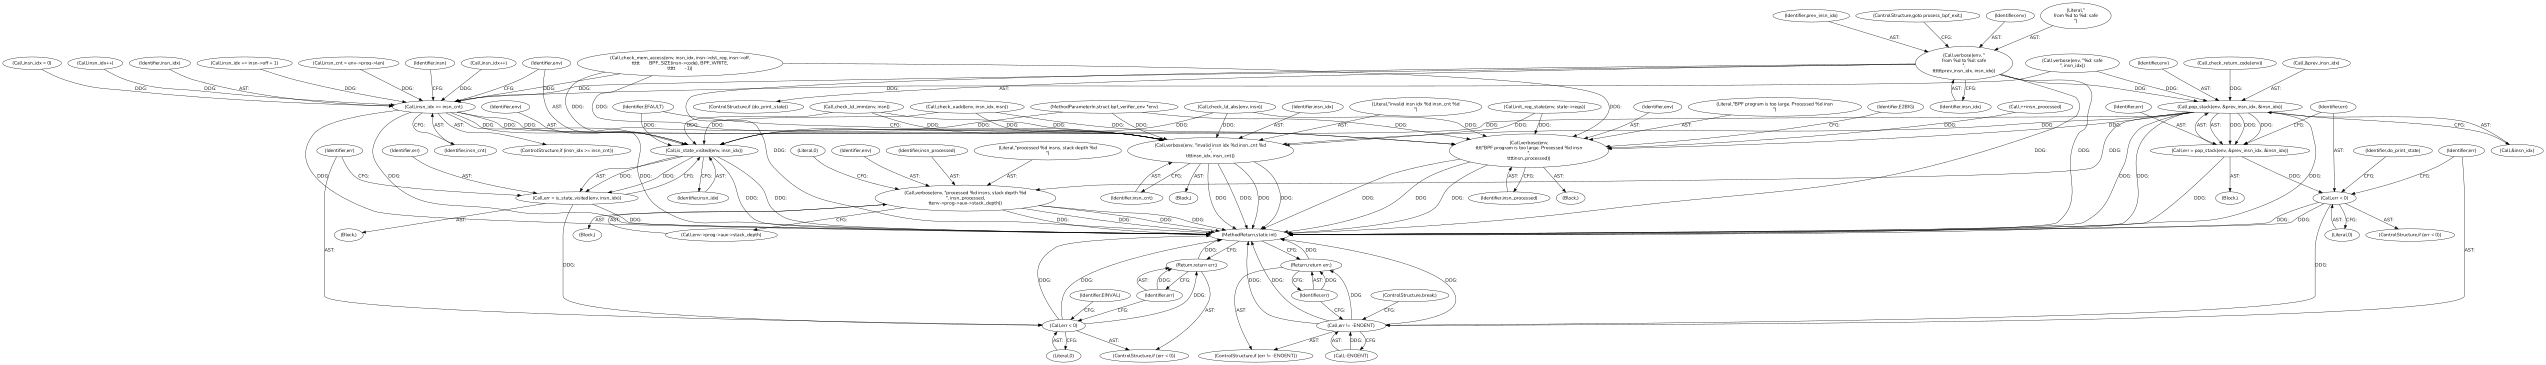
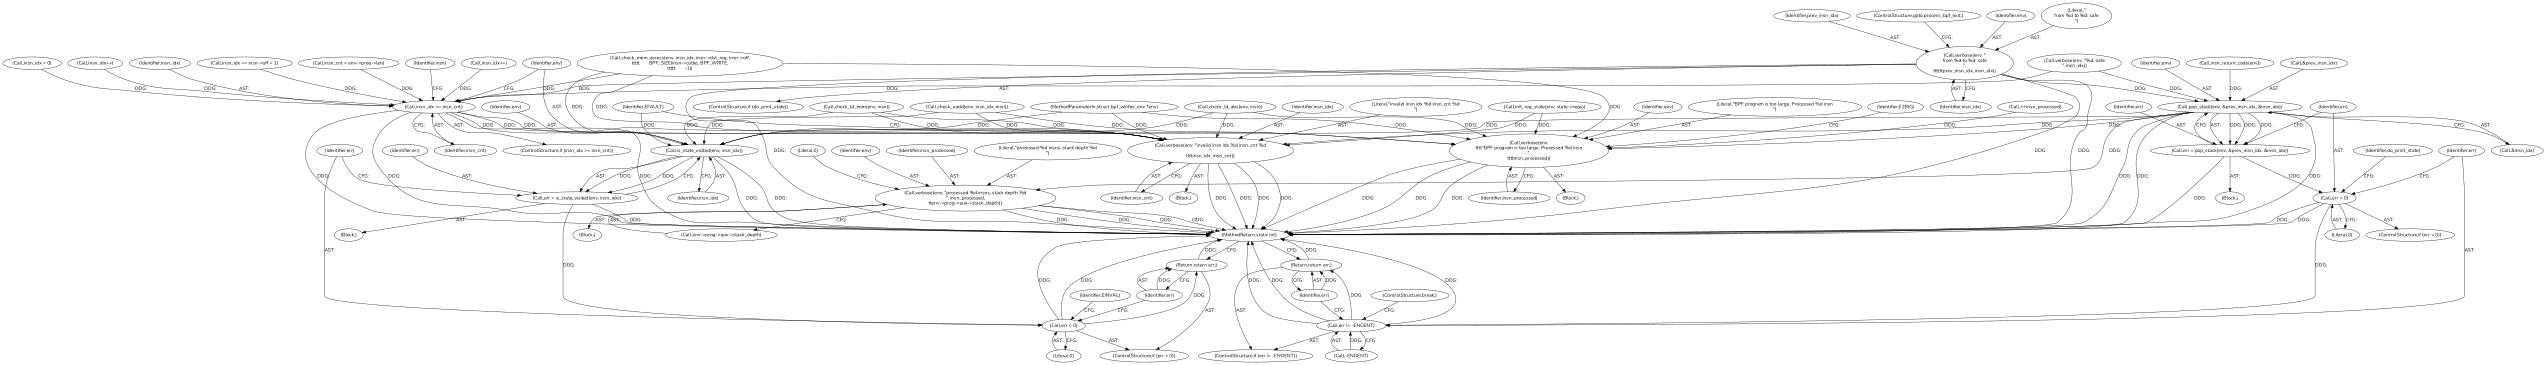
(2230, 63) -> (2230, 63)
(2203, 125) -> (2202, 125)
